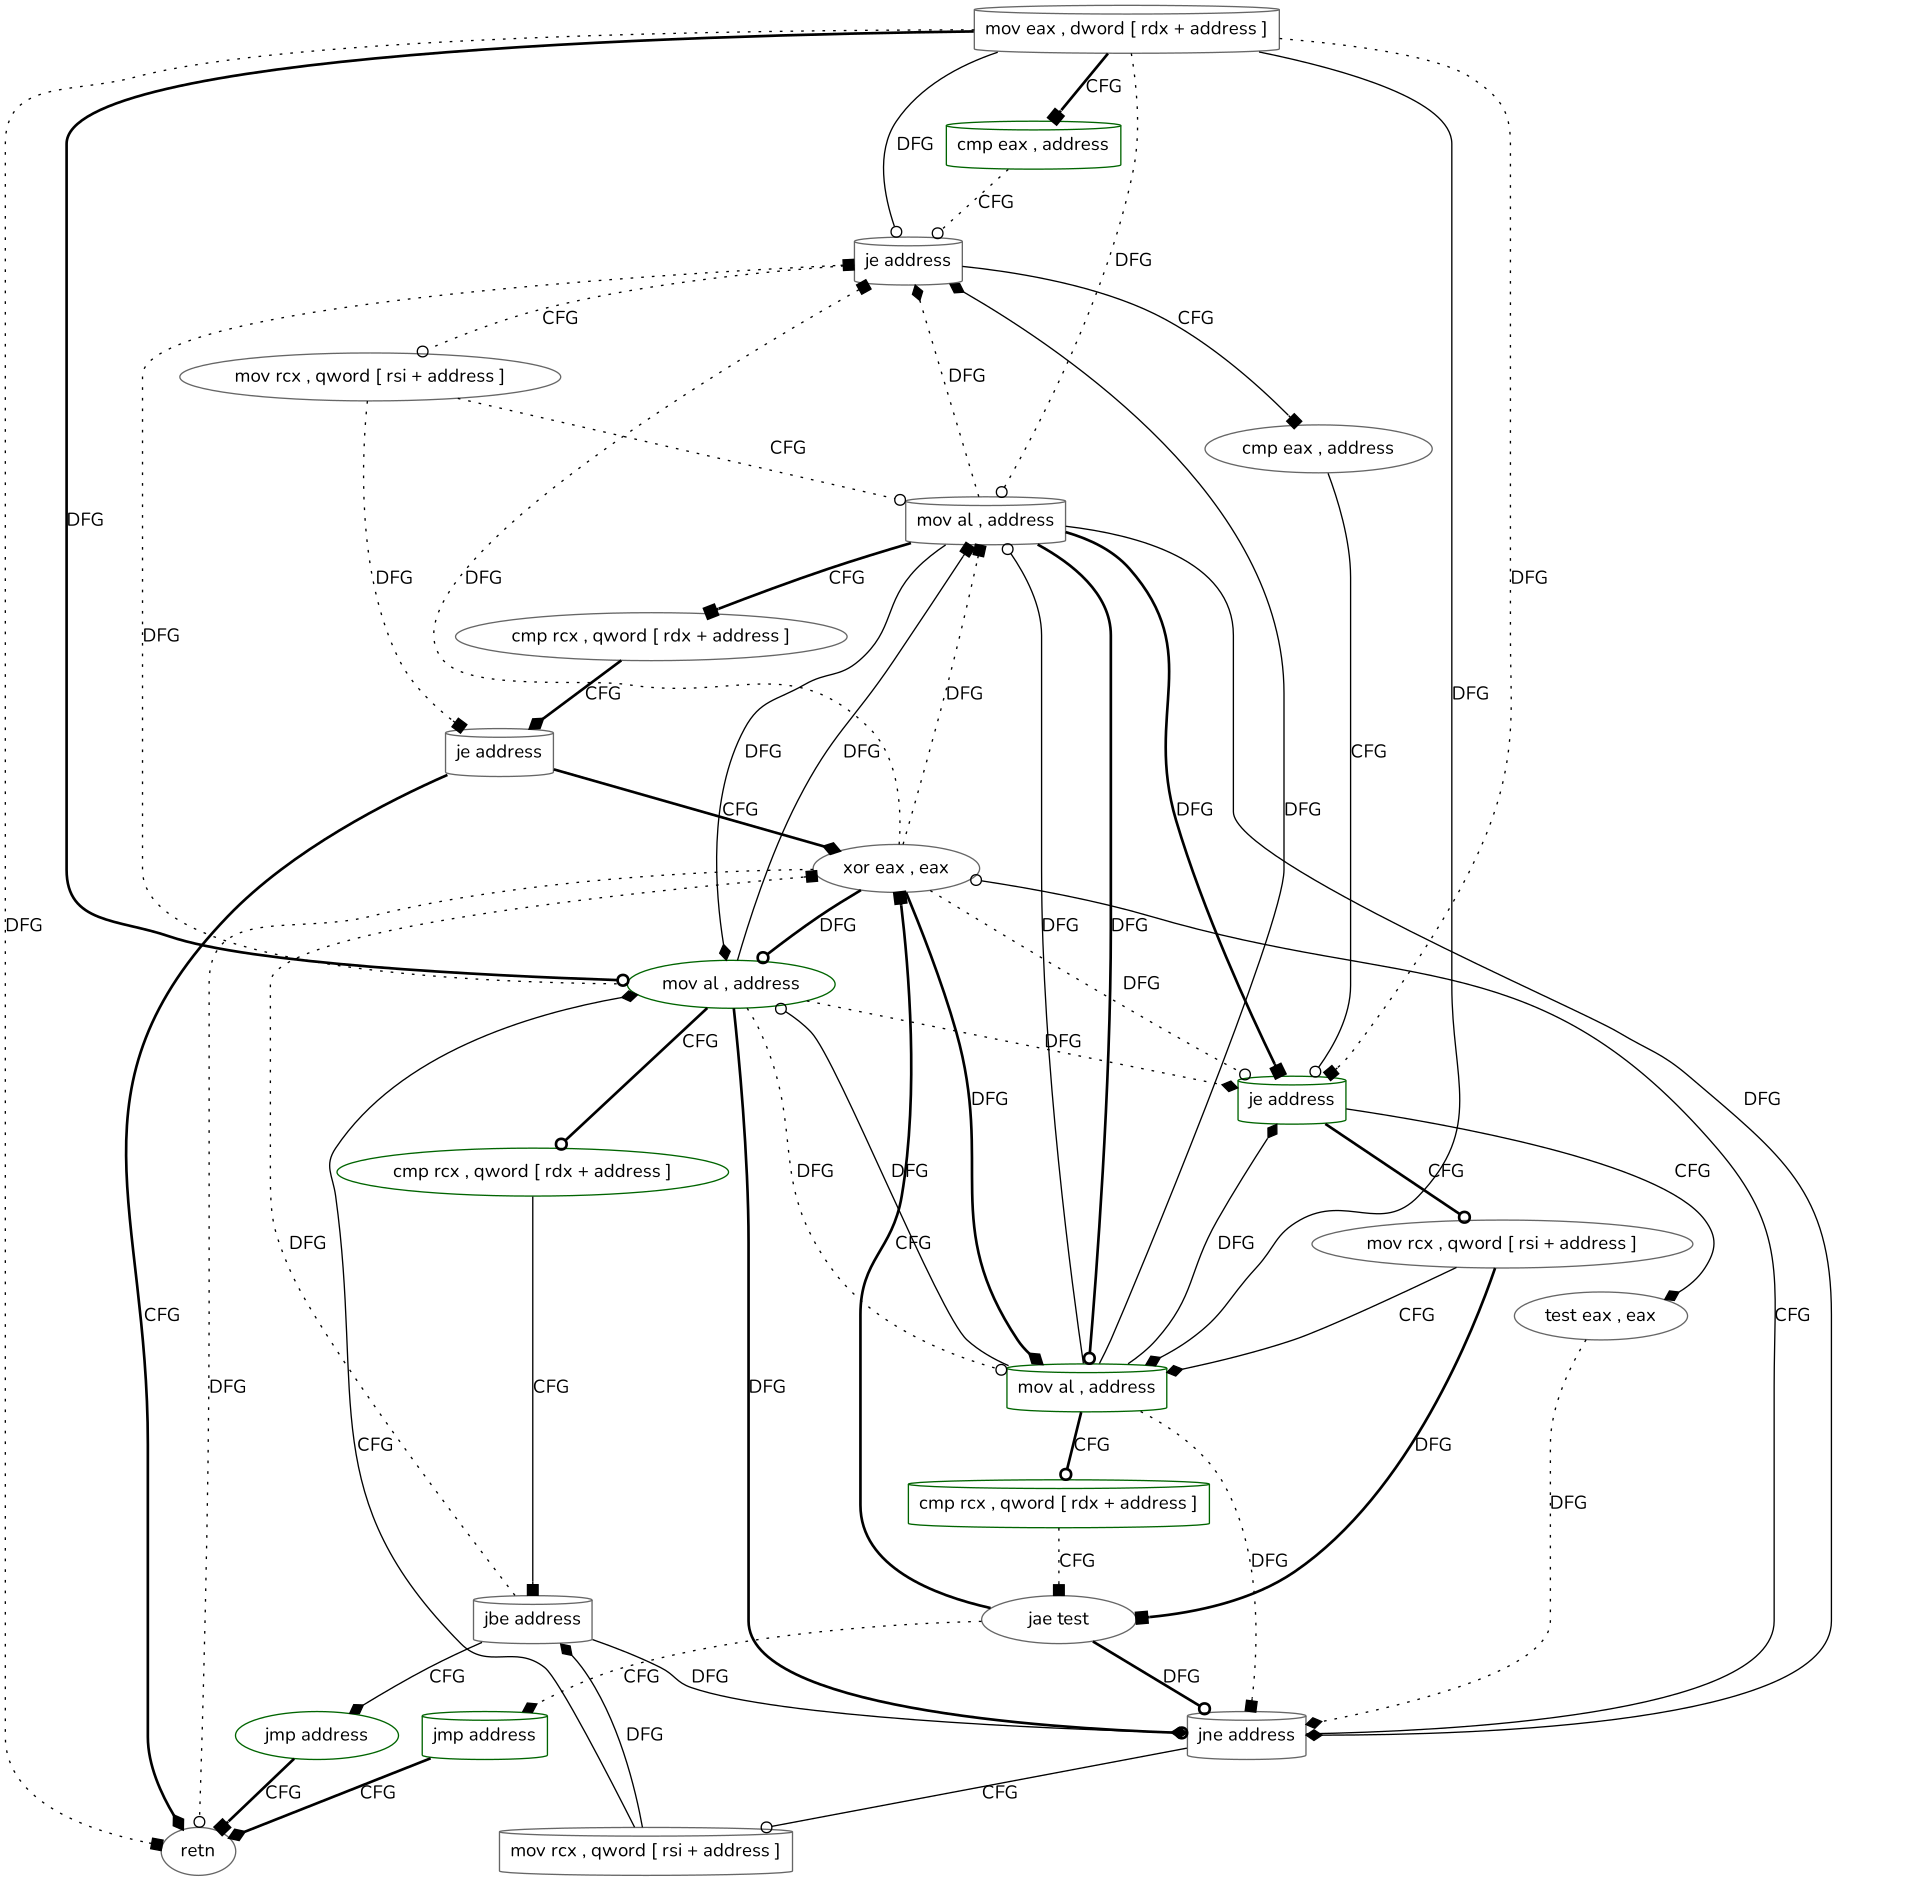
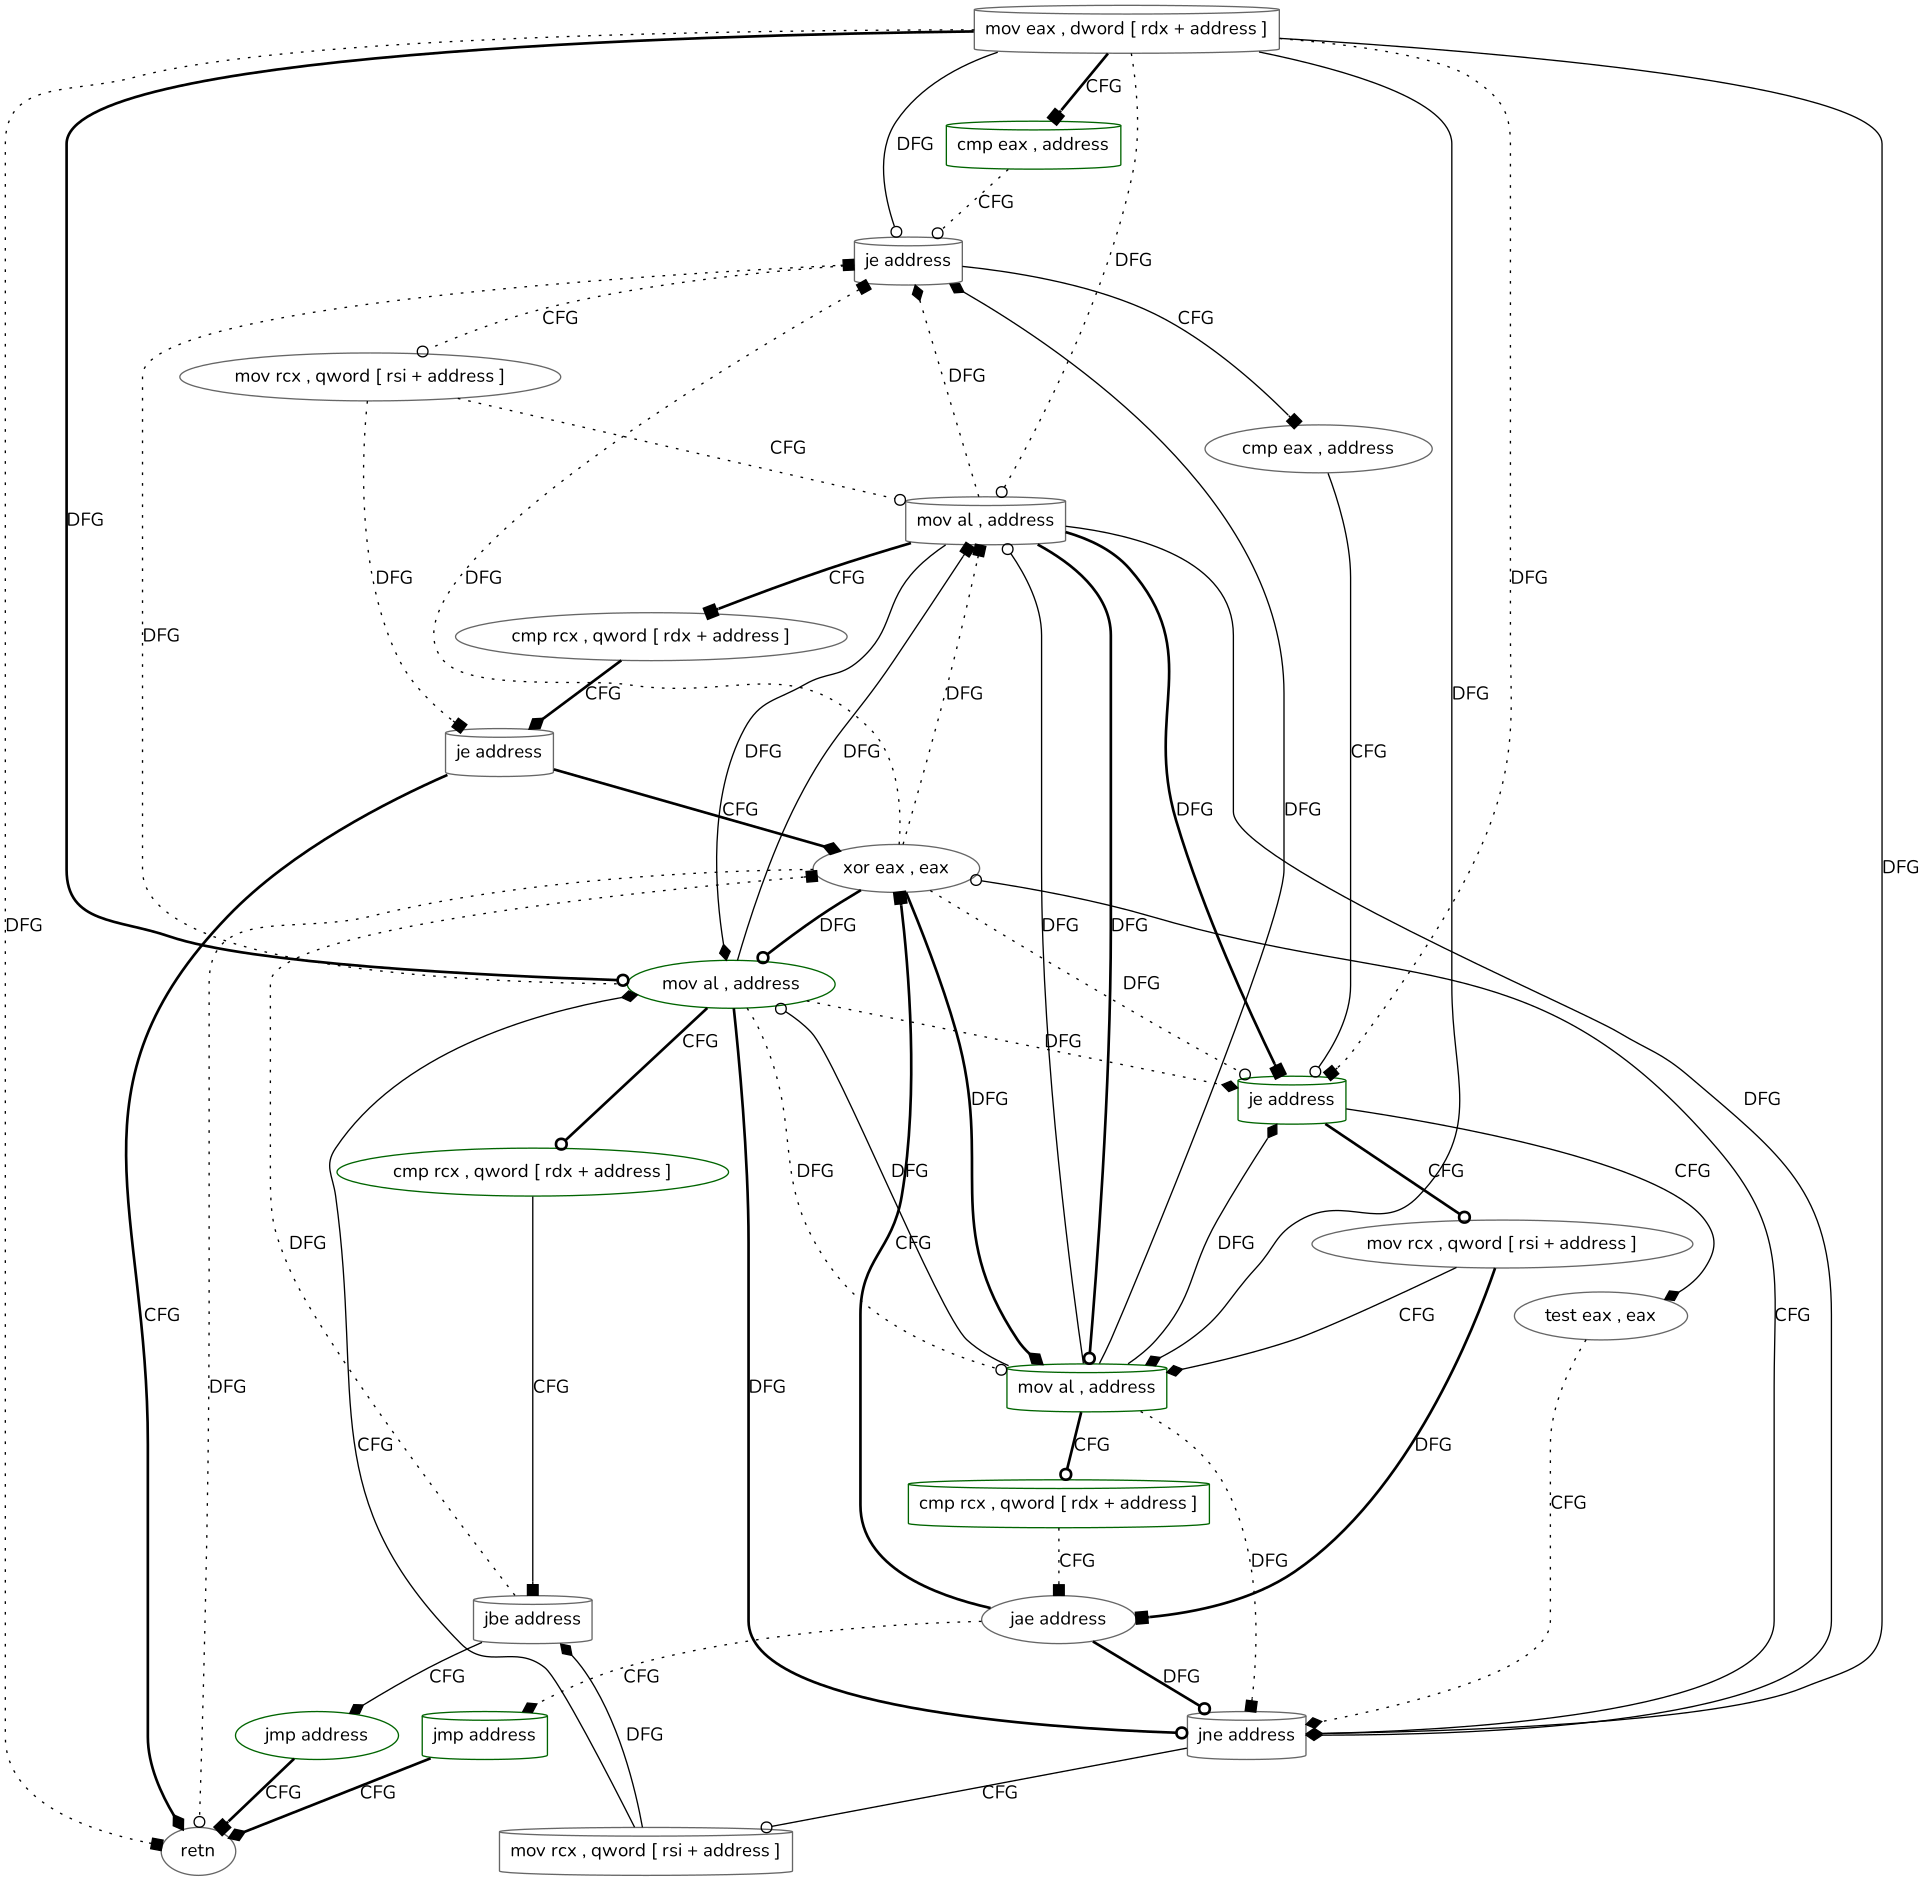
(1569, 1504) -> (1569, 1504)
(1059, 1620) -> (1059, 1620)
(875, 1716) -> (1882, 870)
